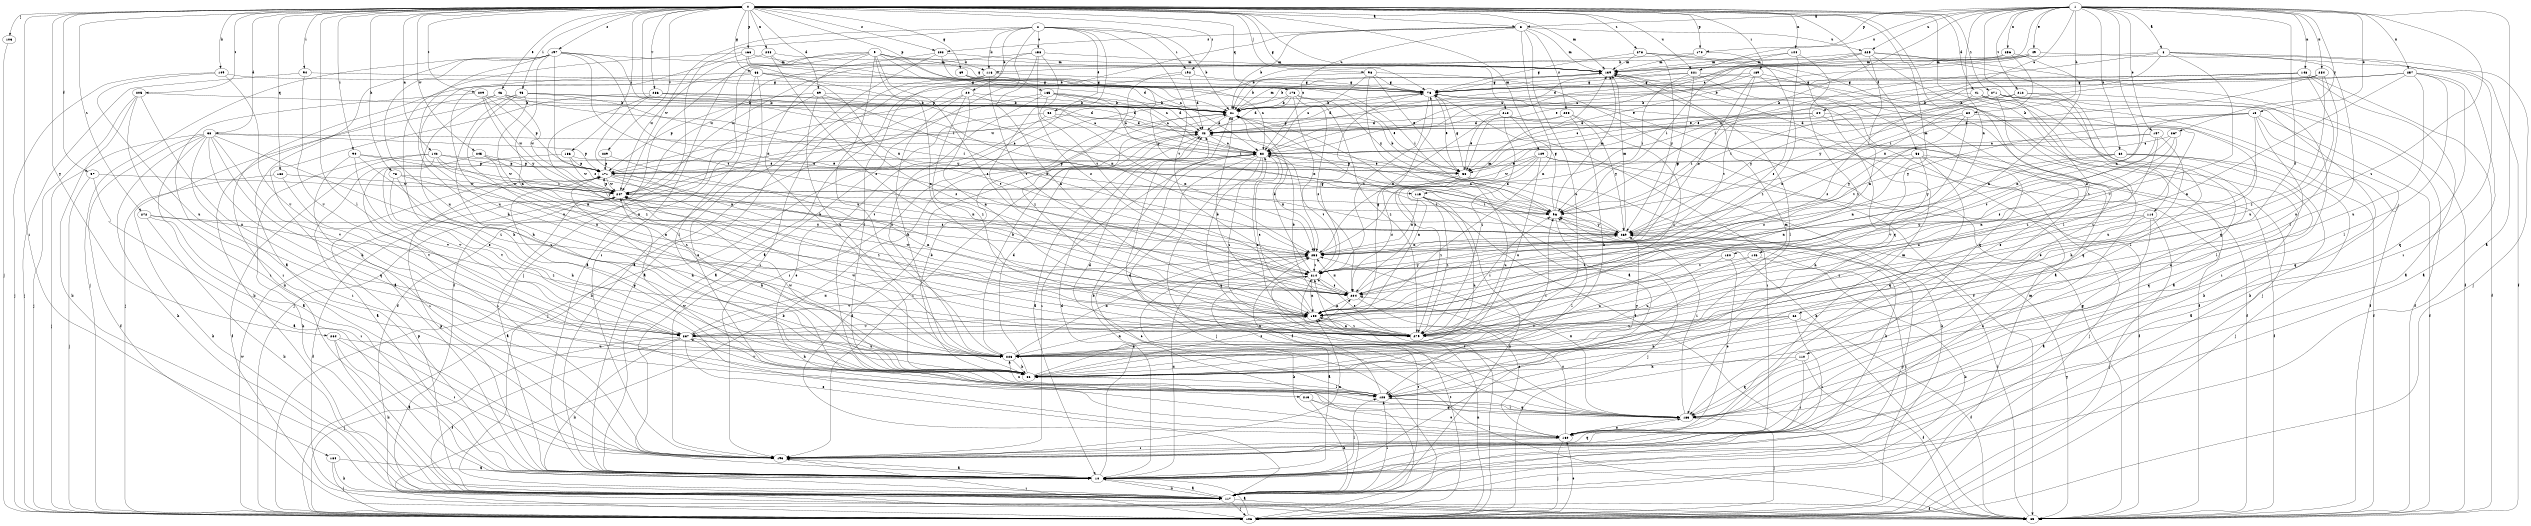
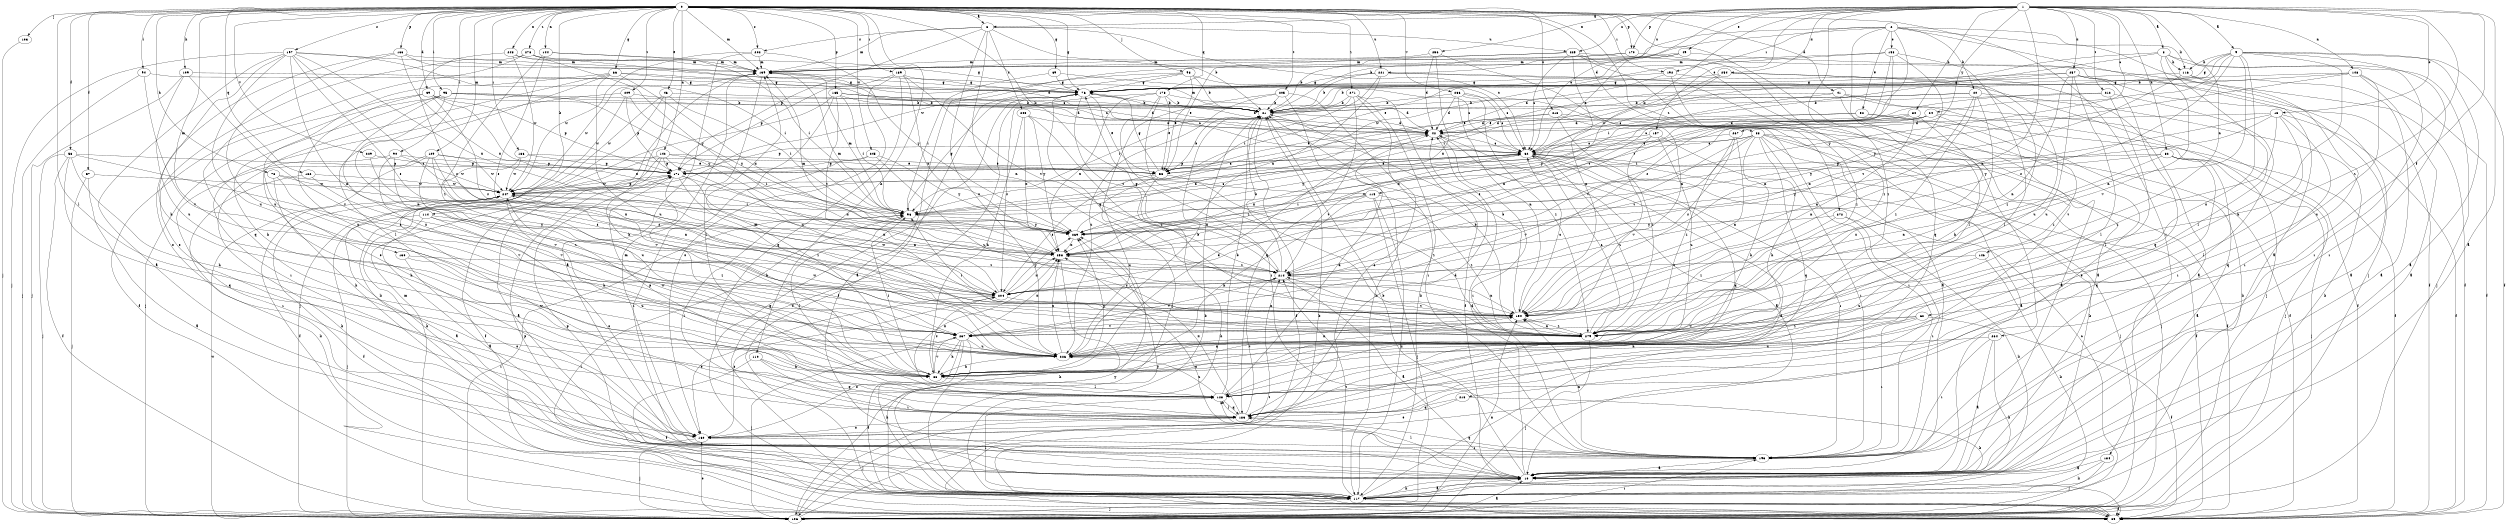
none -> (2137, 10)
